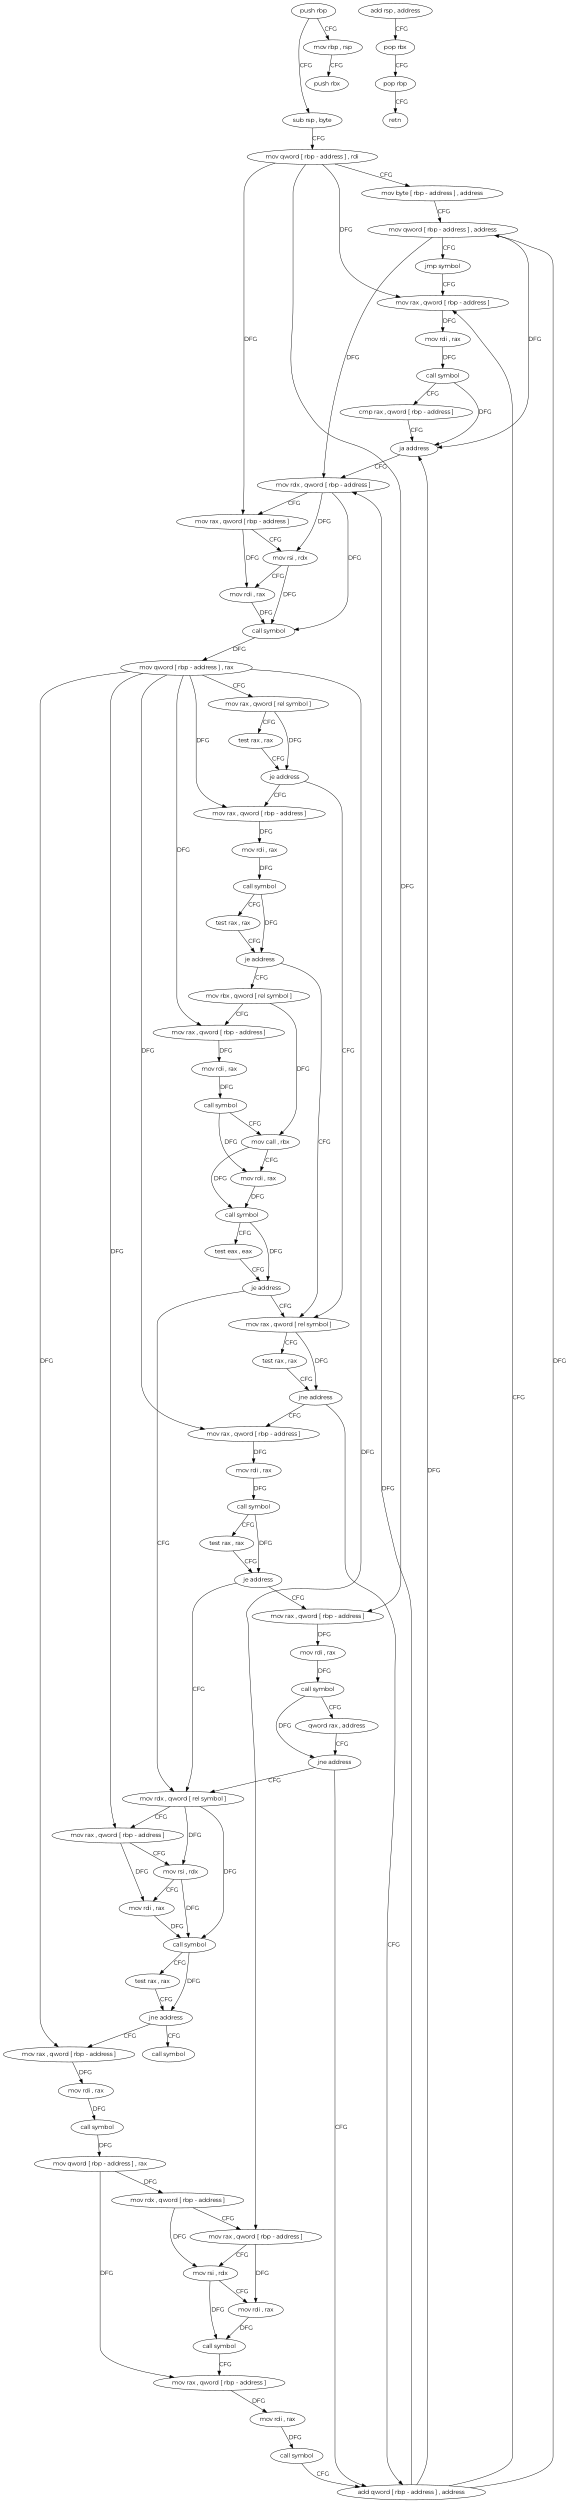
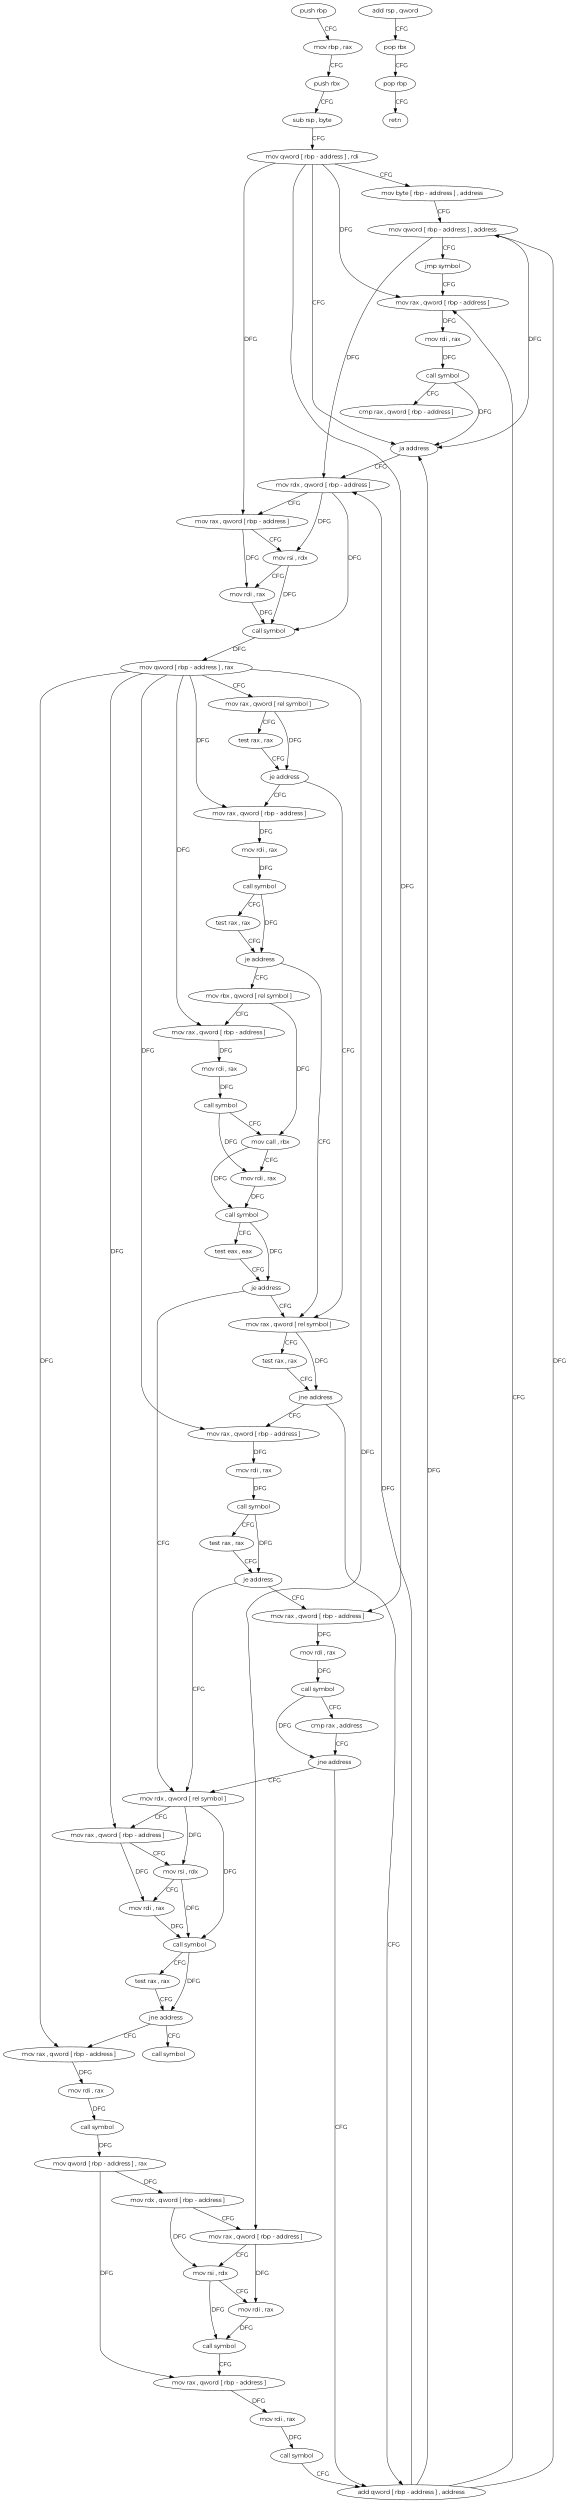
(395, 11) -> (395, 11)
(333, 47) -> (333, 47)
(299, 63) -> (320, 100)
(410, 428) -> (312, 328)
(337, 1726) -> (337, 1726)
